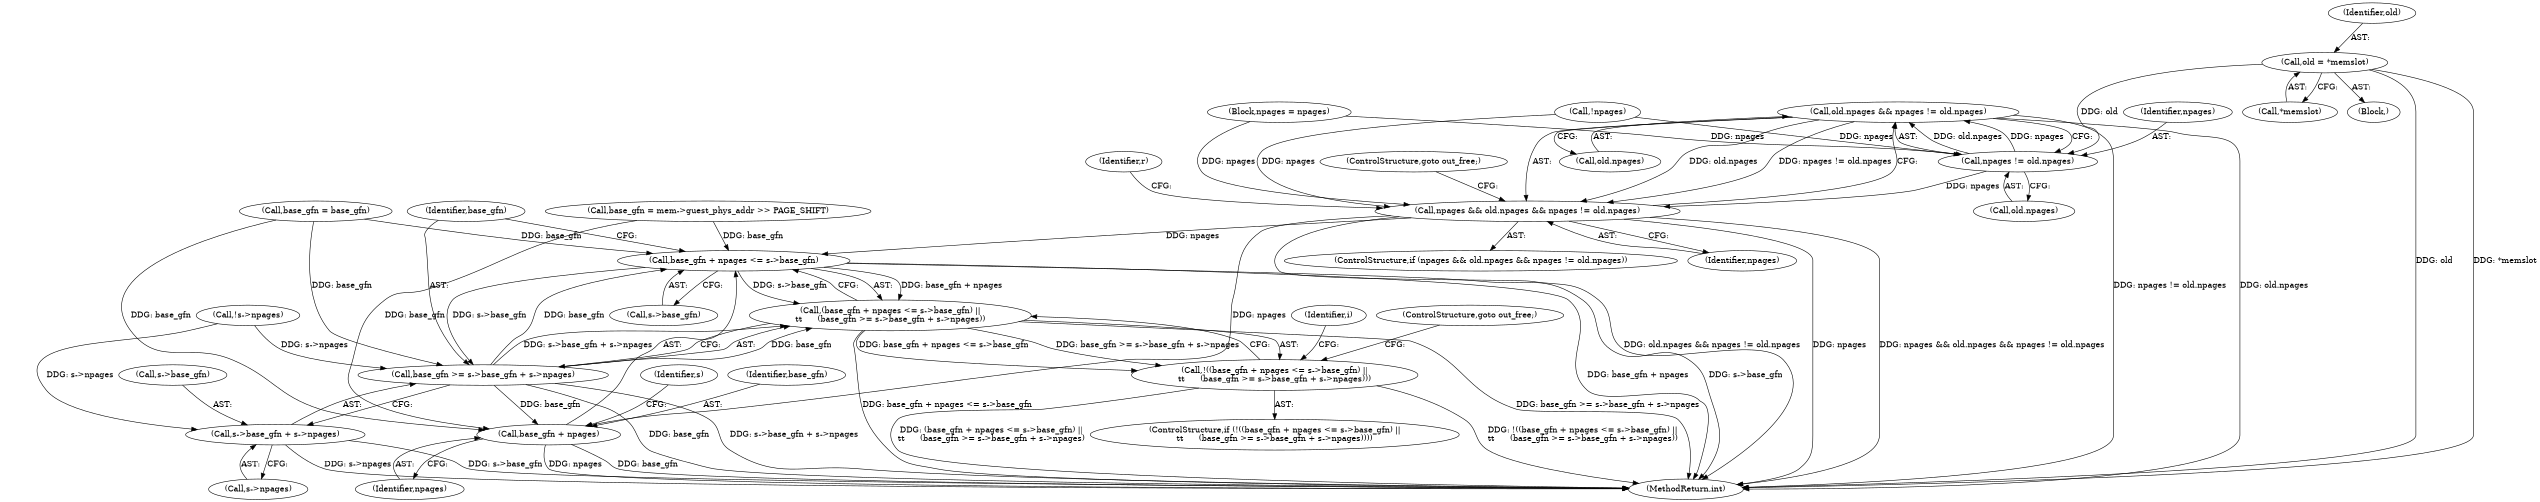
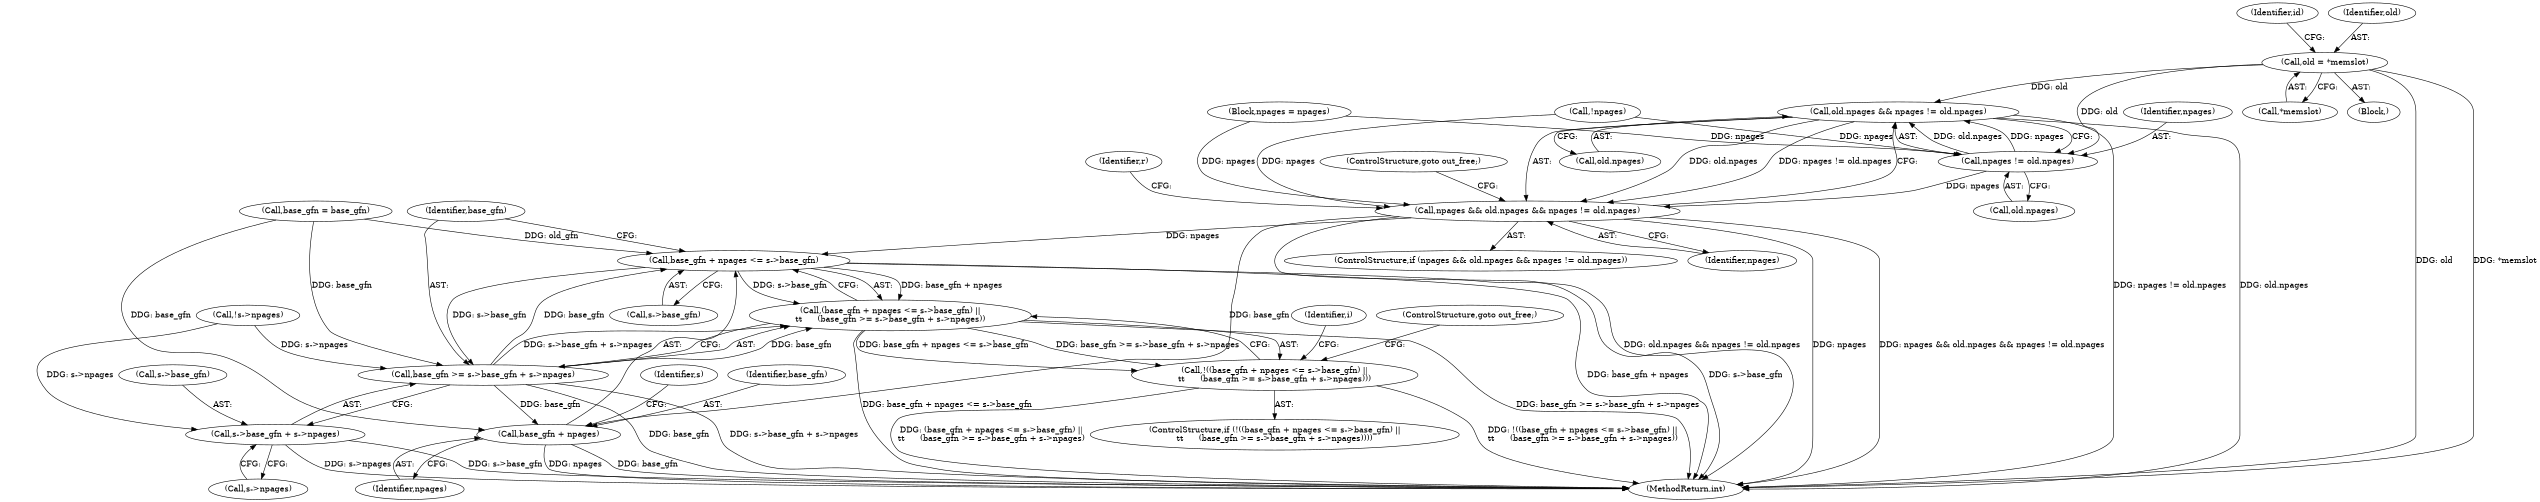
none -> (2277, 13)
none -> (2101, 75)
(708, 211) -> none
(552, 236) -> (552, 236)
(1259, 315) -> (1259, 315)
(252, 465) -> (252, 465)
